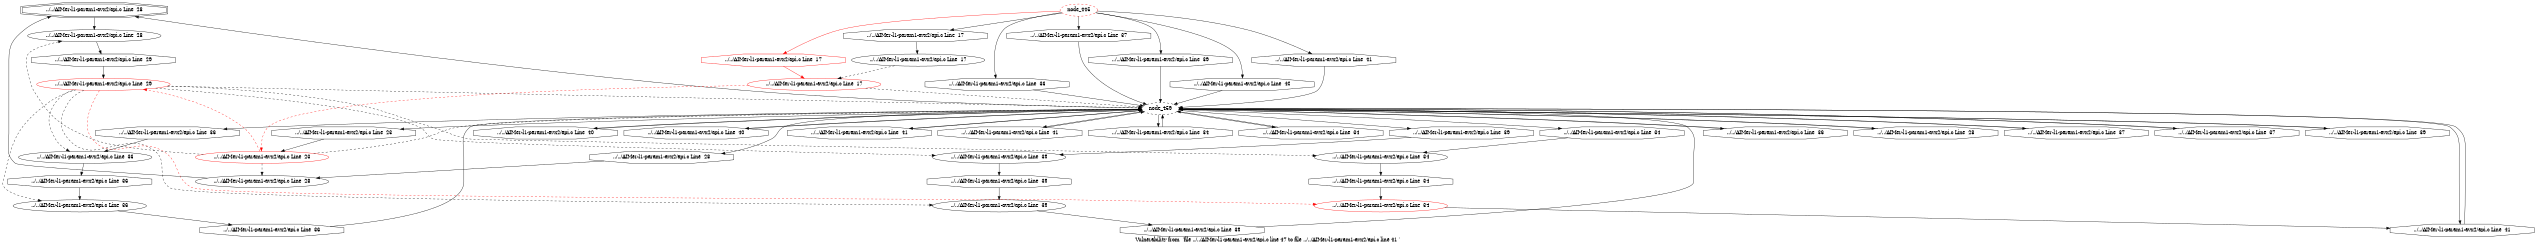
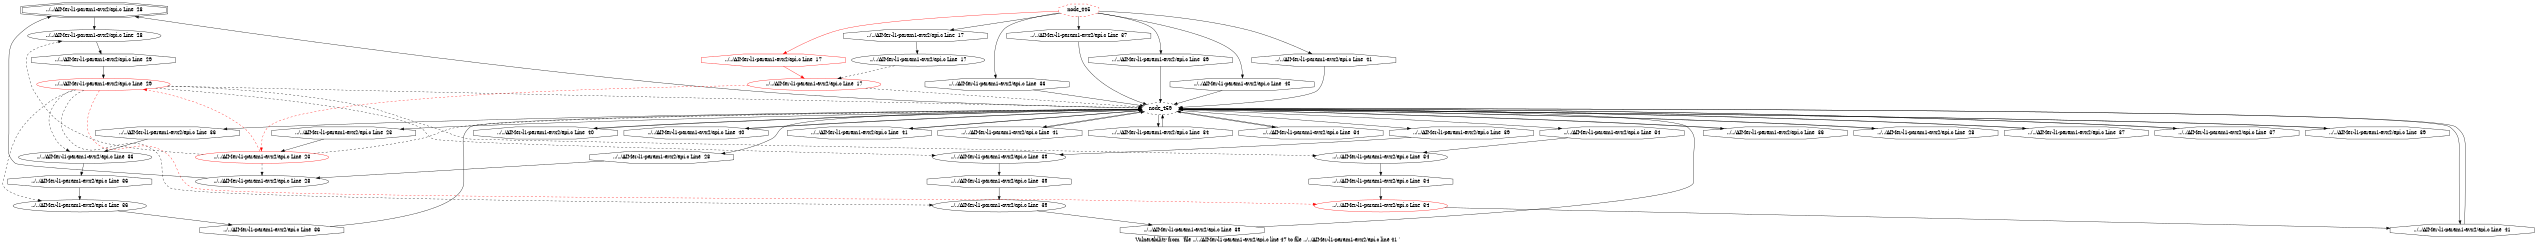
(1079, 10) -> (1079, 10)
